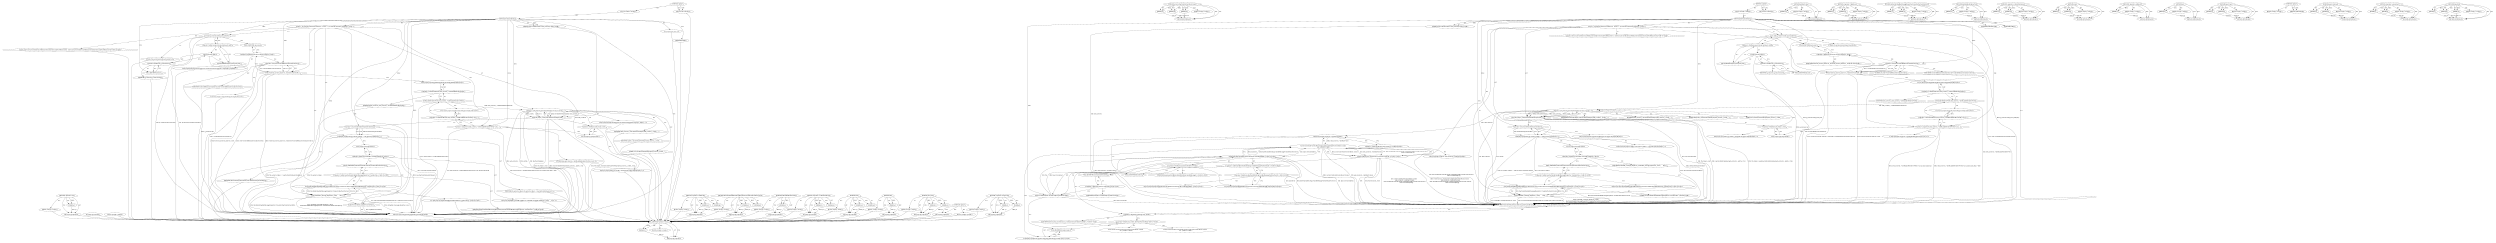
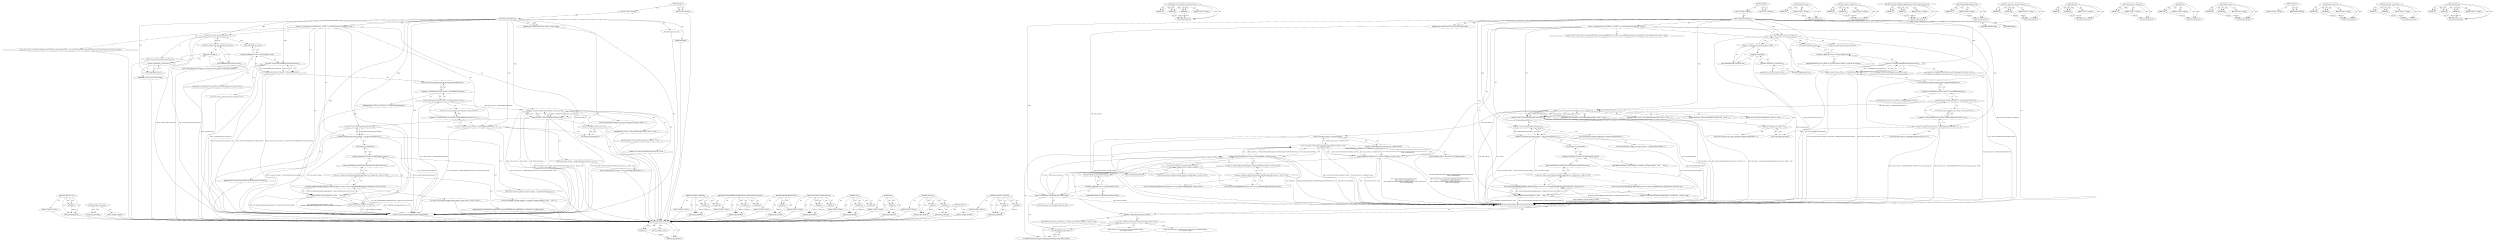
none -> (98, 205)
none -> (1053, 205)
